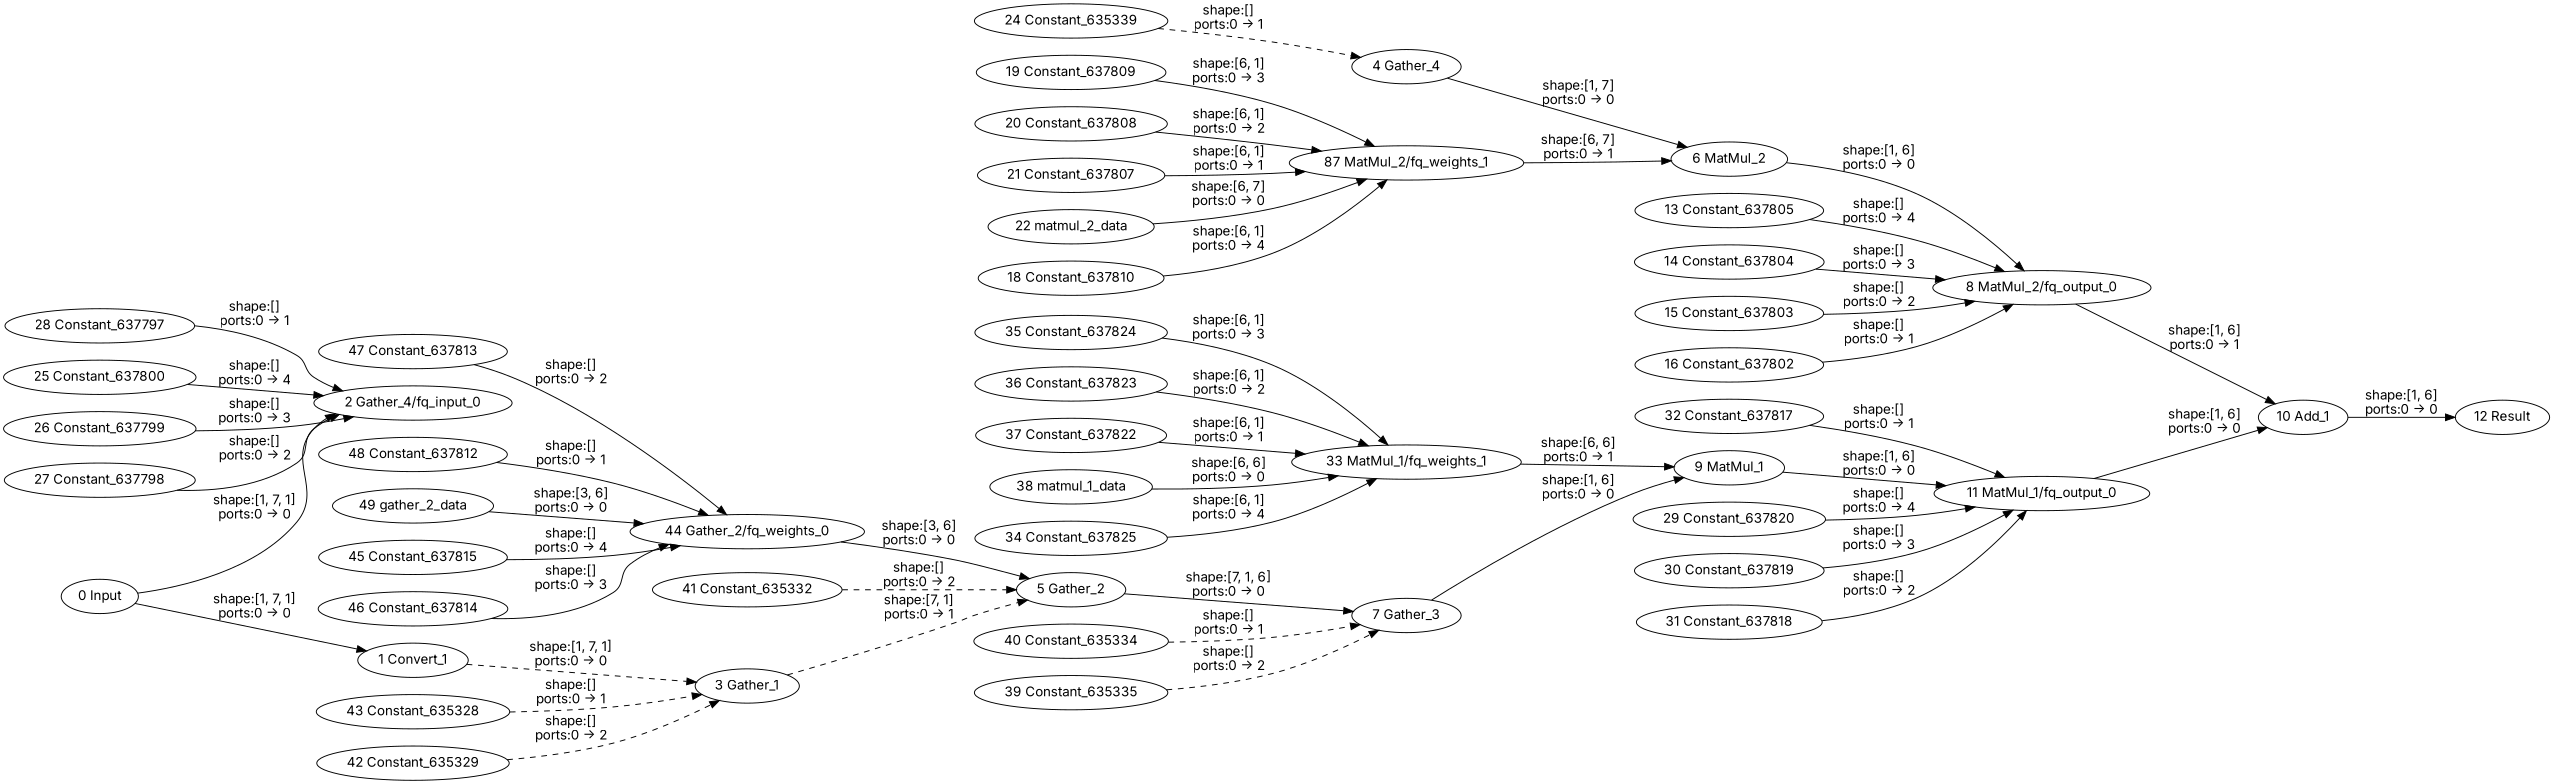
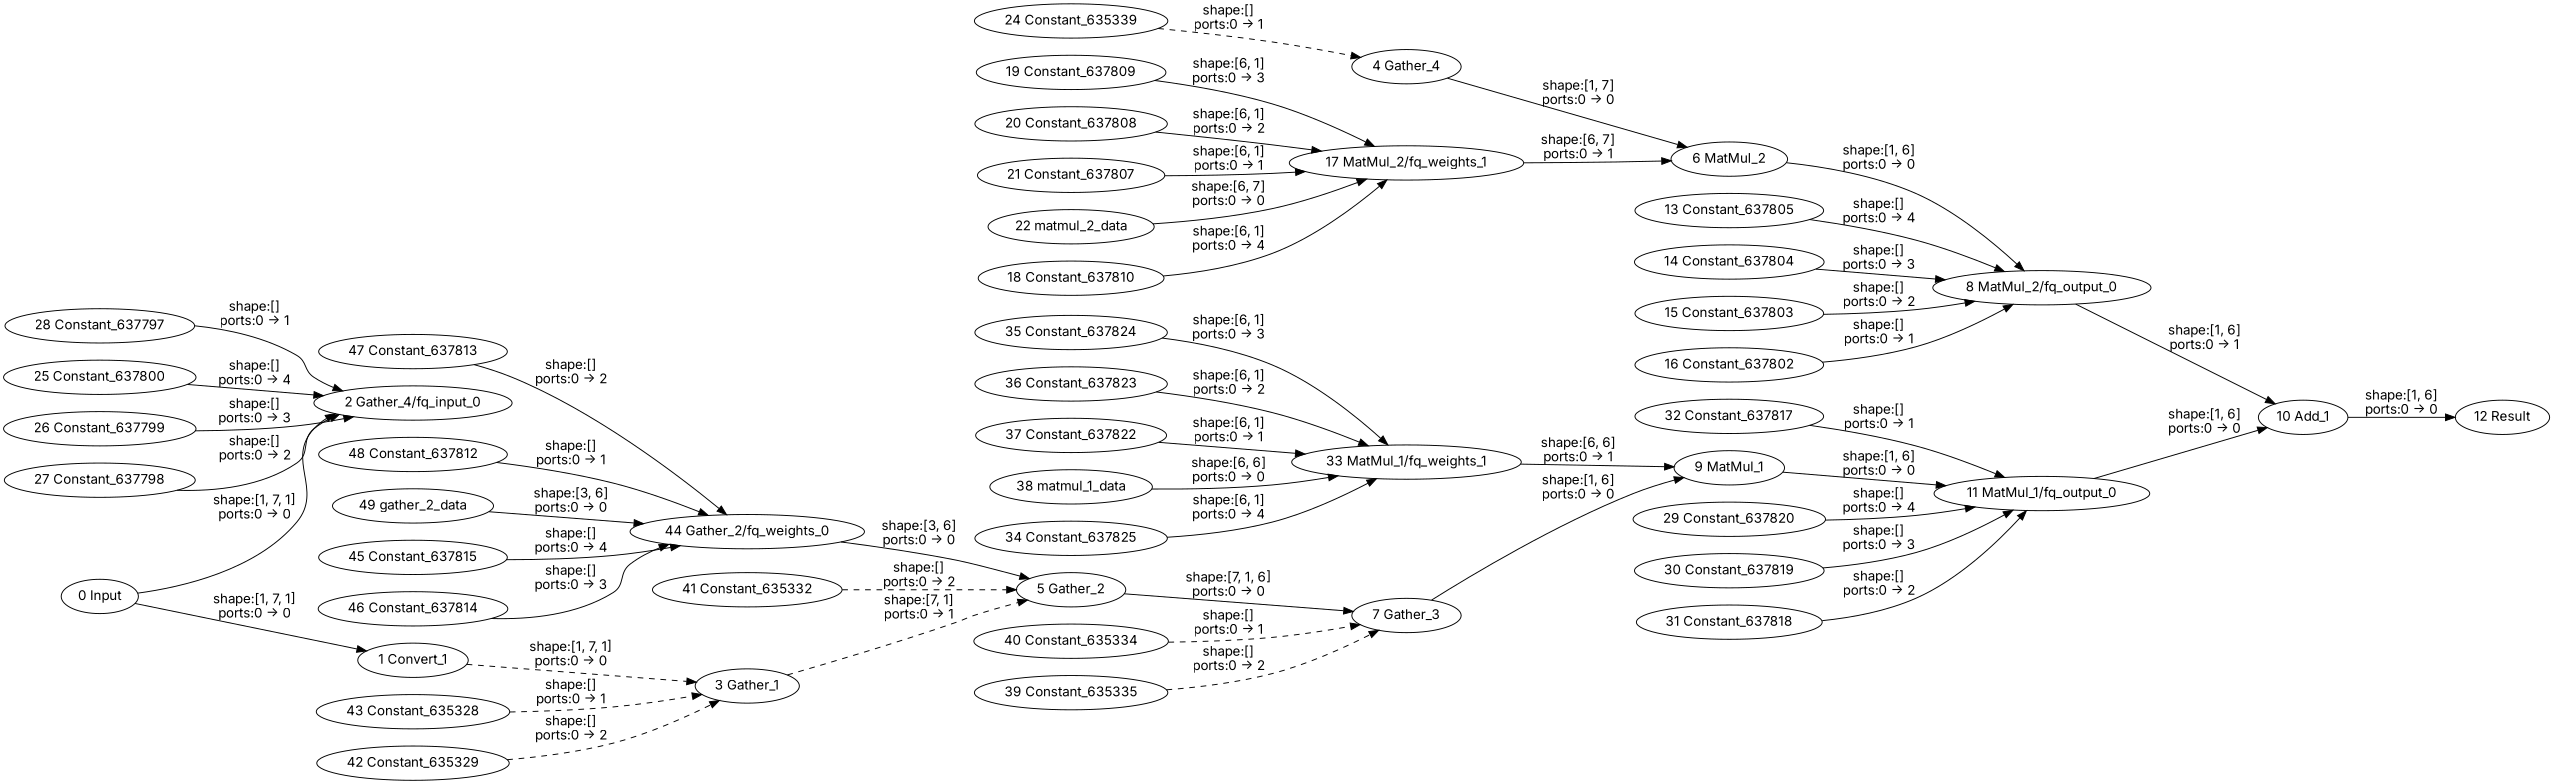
(1406, 163) -> (1406, 163)
